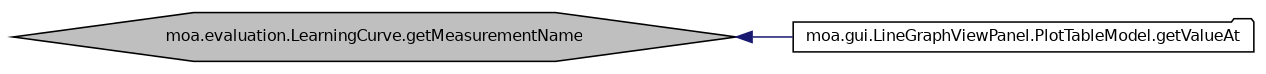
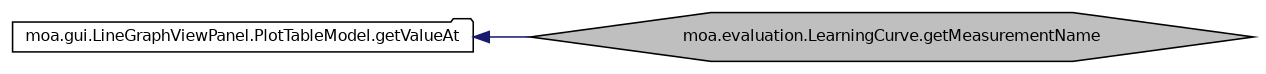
(773, 37) -> (510, 37)
